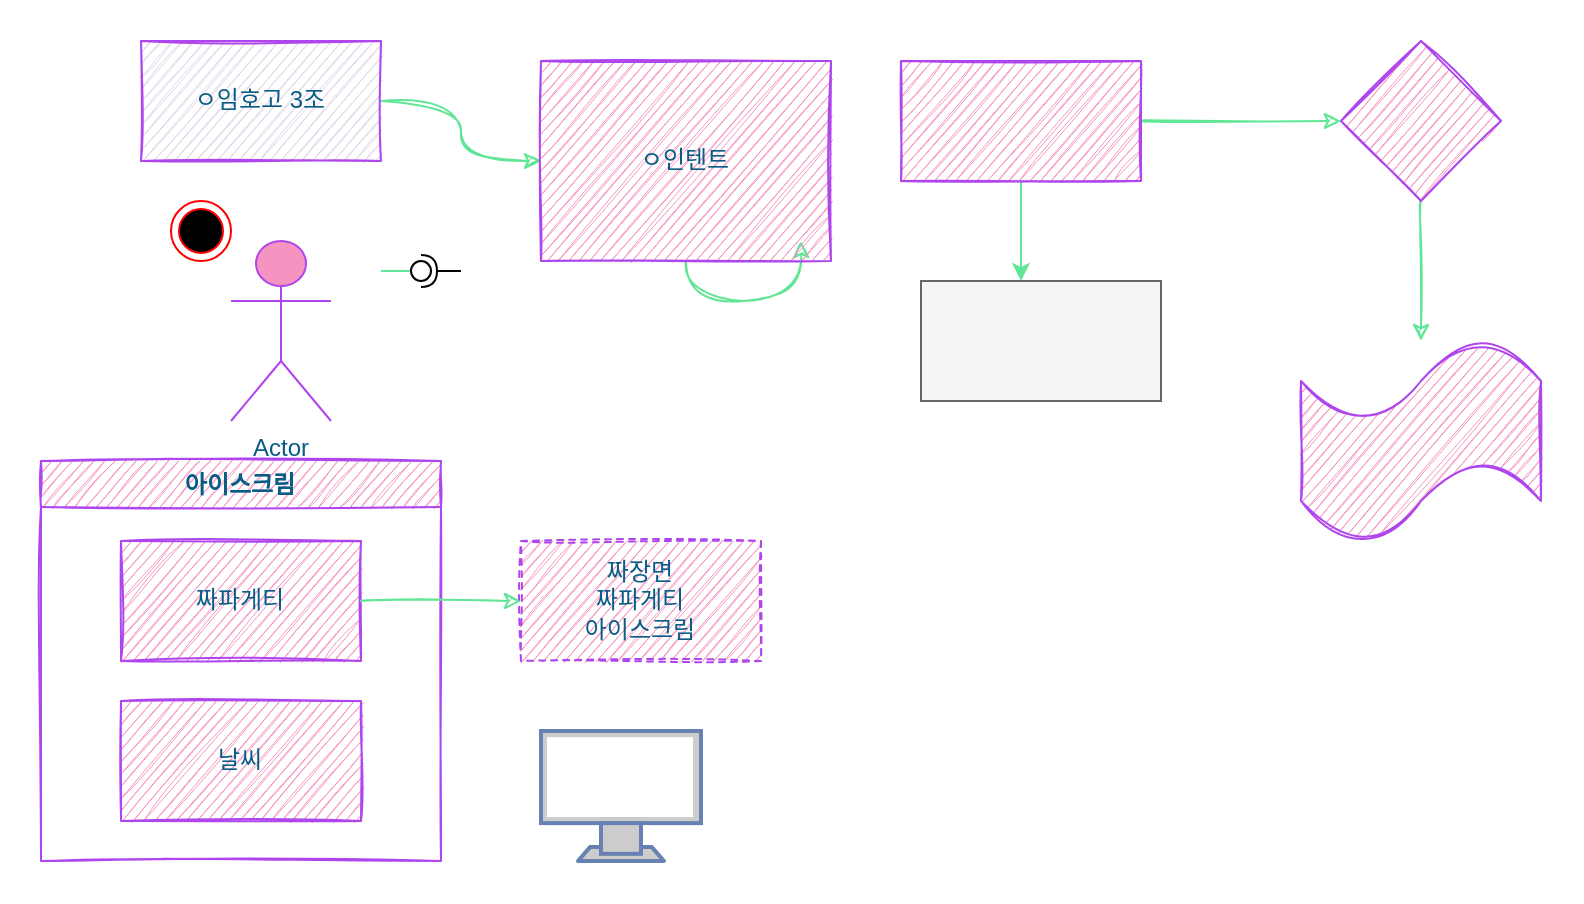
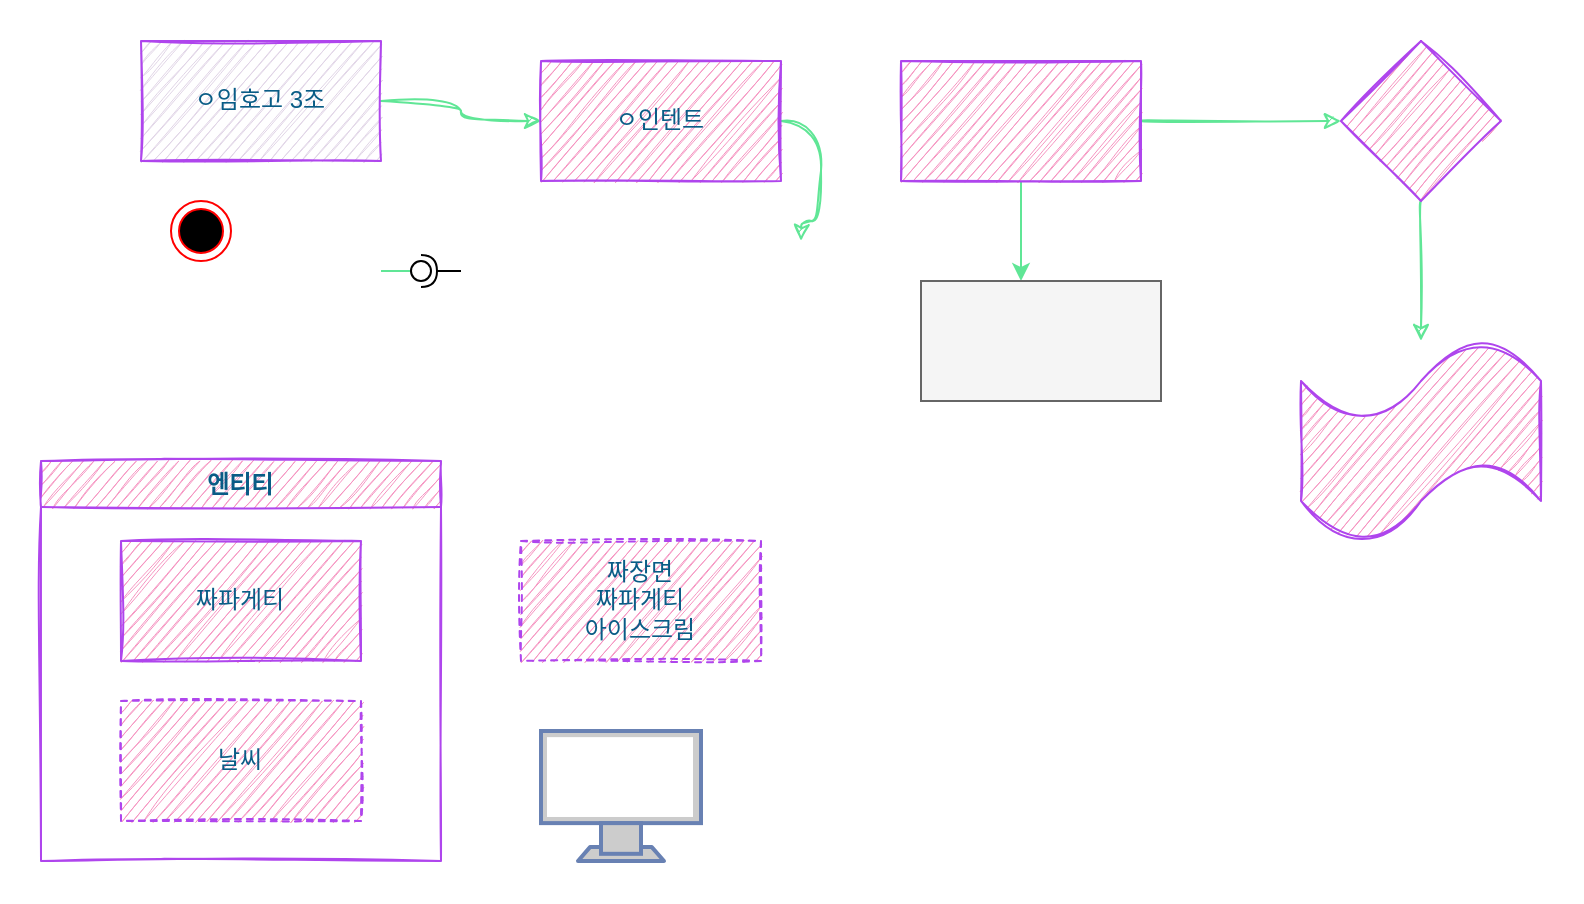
(686, 161) -> (661, 121)
(281, 331) -> none
(240, 485) -> (240, 485)
(435, 601) -> none
(241, 761) -> (241, 761)
